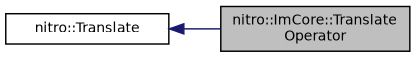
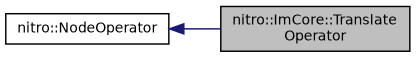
(87, 29) -> (87, 29)
